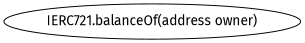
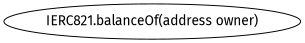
(152, 22) -> (152, 22)
